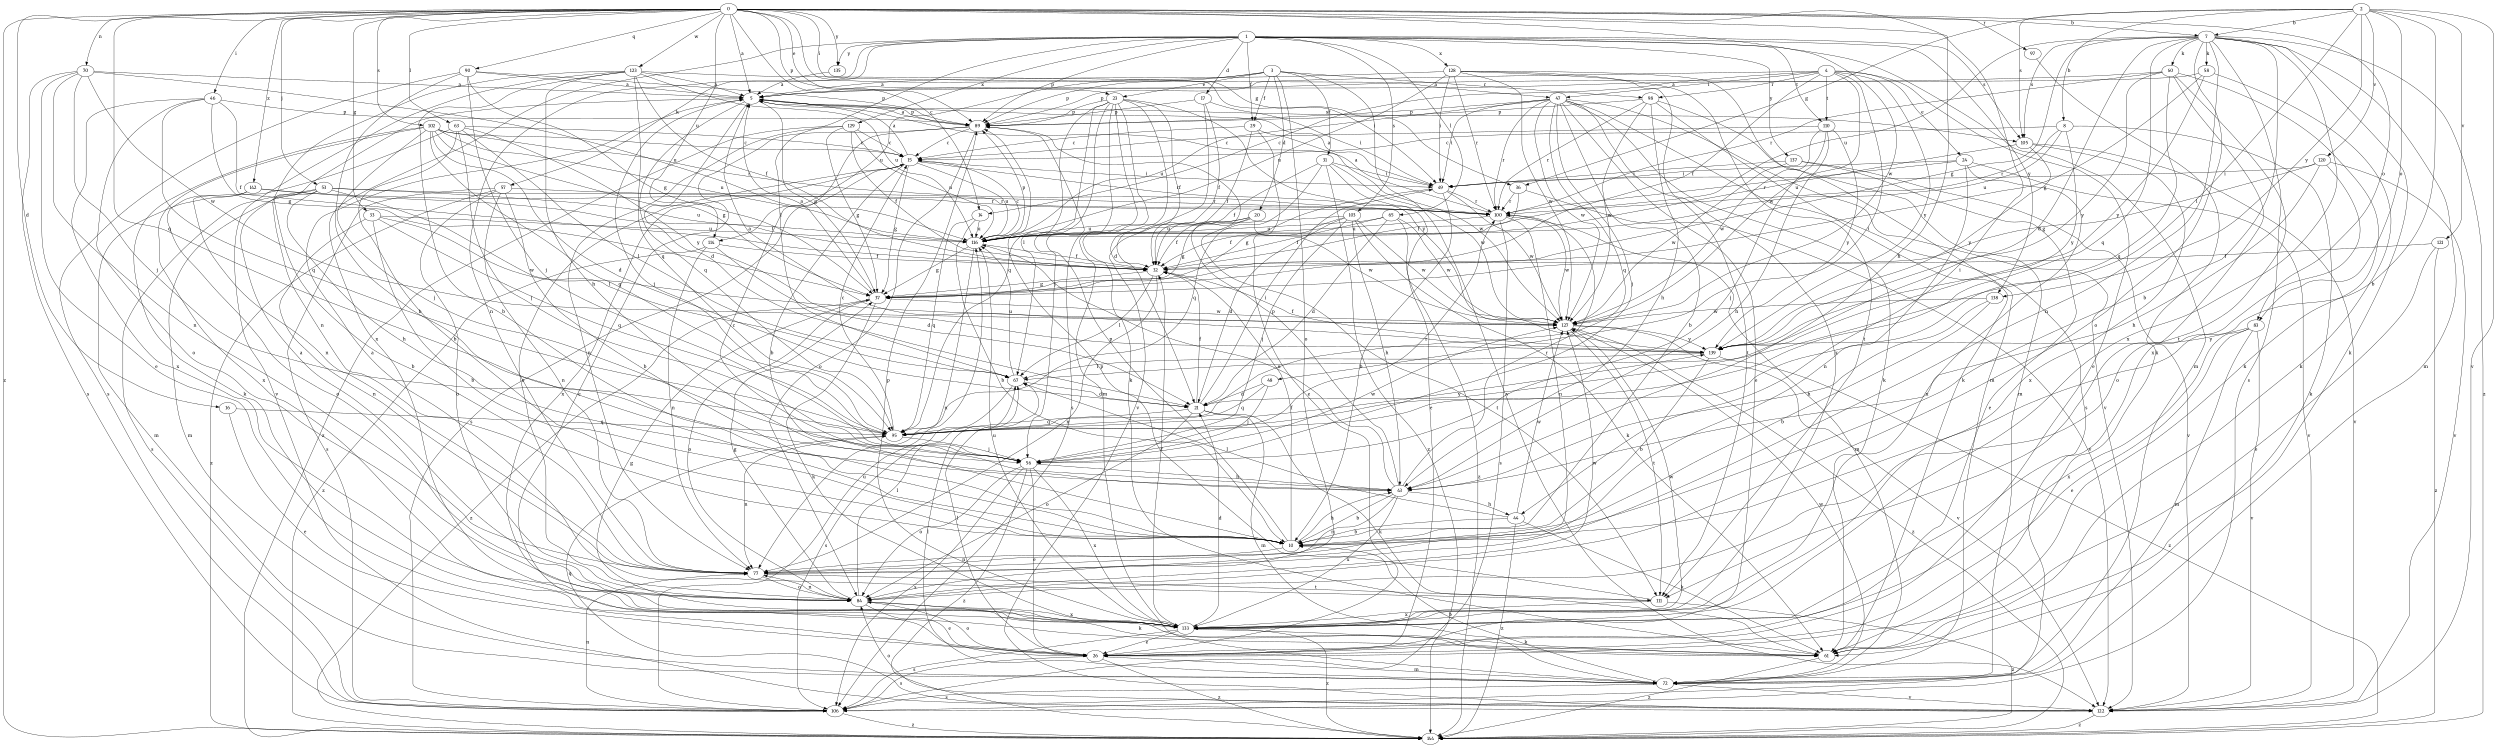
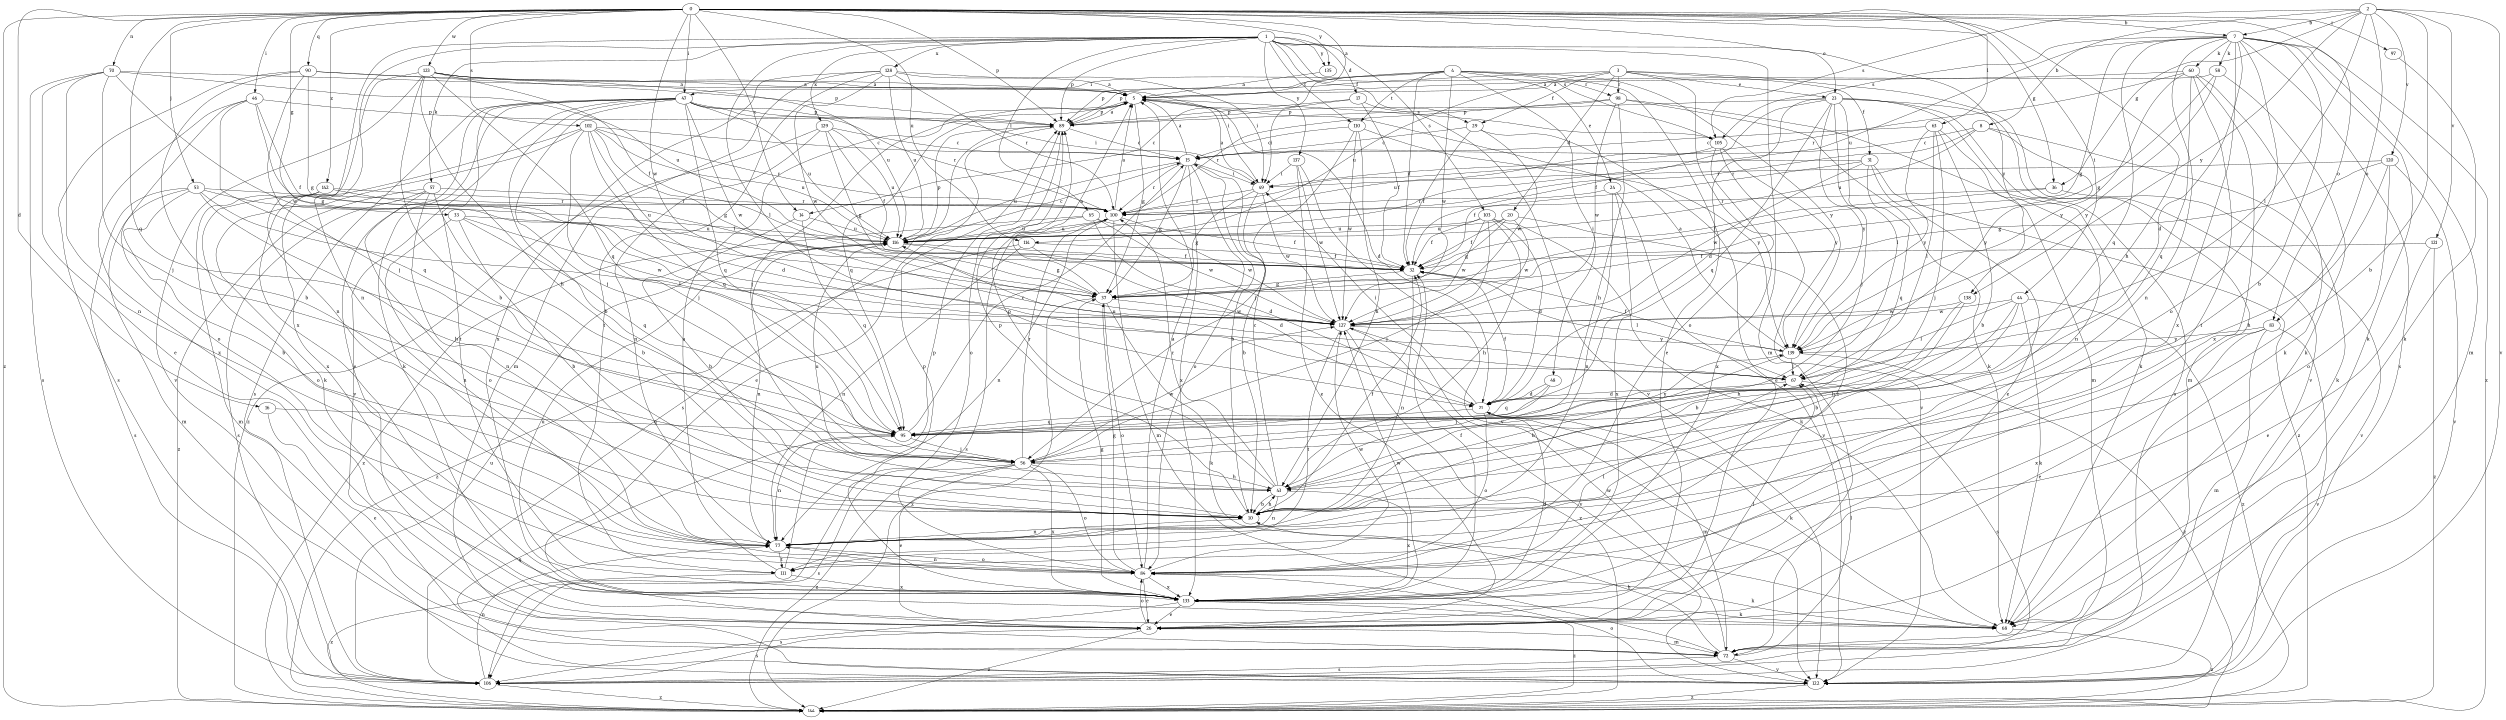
(1704, 170) -> none
(1458, 499) -> (1722, 409)
(1827, 656) -> (2004, 629)
